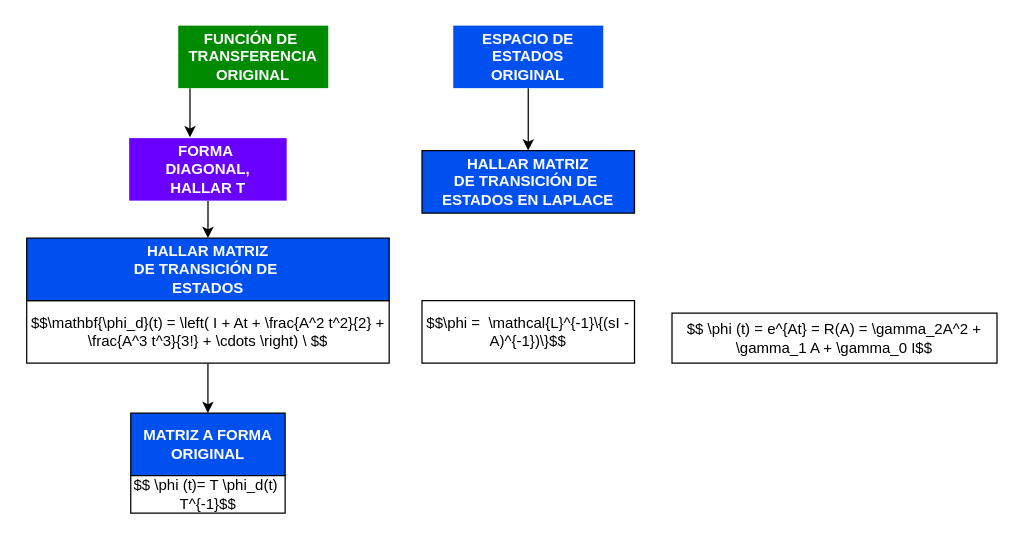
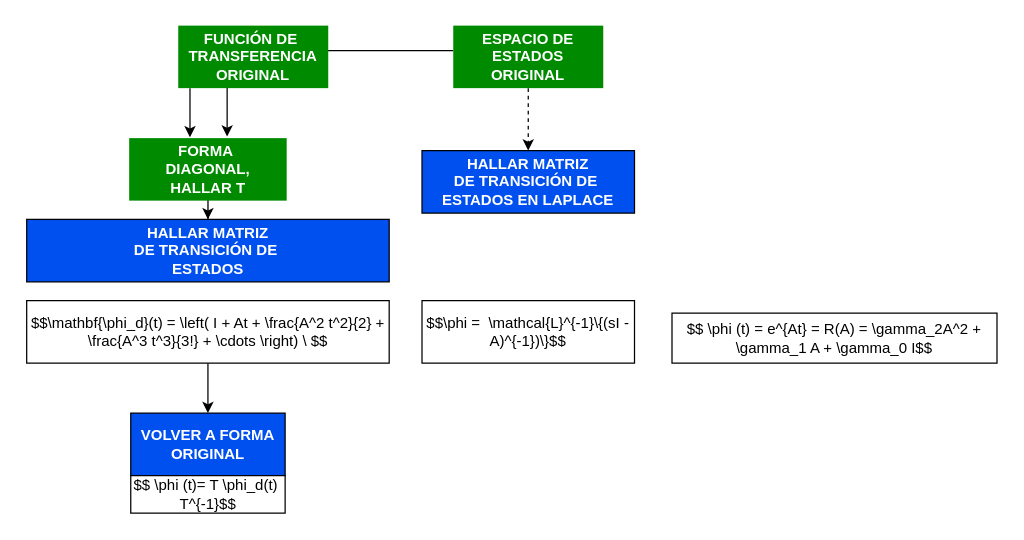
none -> (390, 51)
(528, 57) -> (528, 57)
(528, 114) -> (528, 114)
(208, 169) -> (208, 169)
(208, 269) -> (208, 251)
(208, 444) -> (208, 444)
